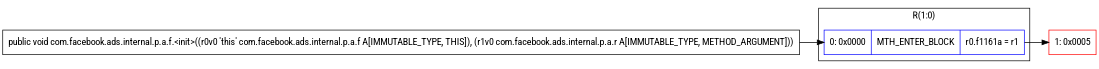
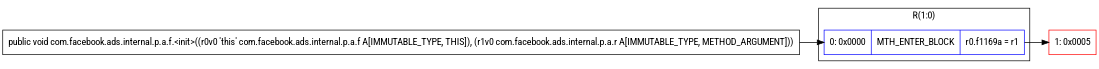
(992, 42) -> (992, 42)
